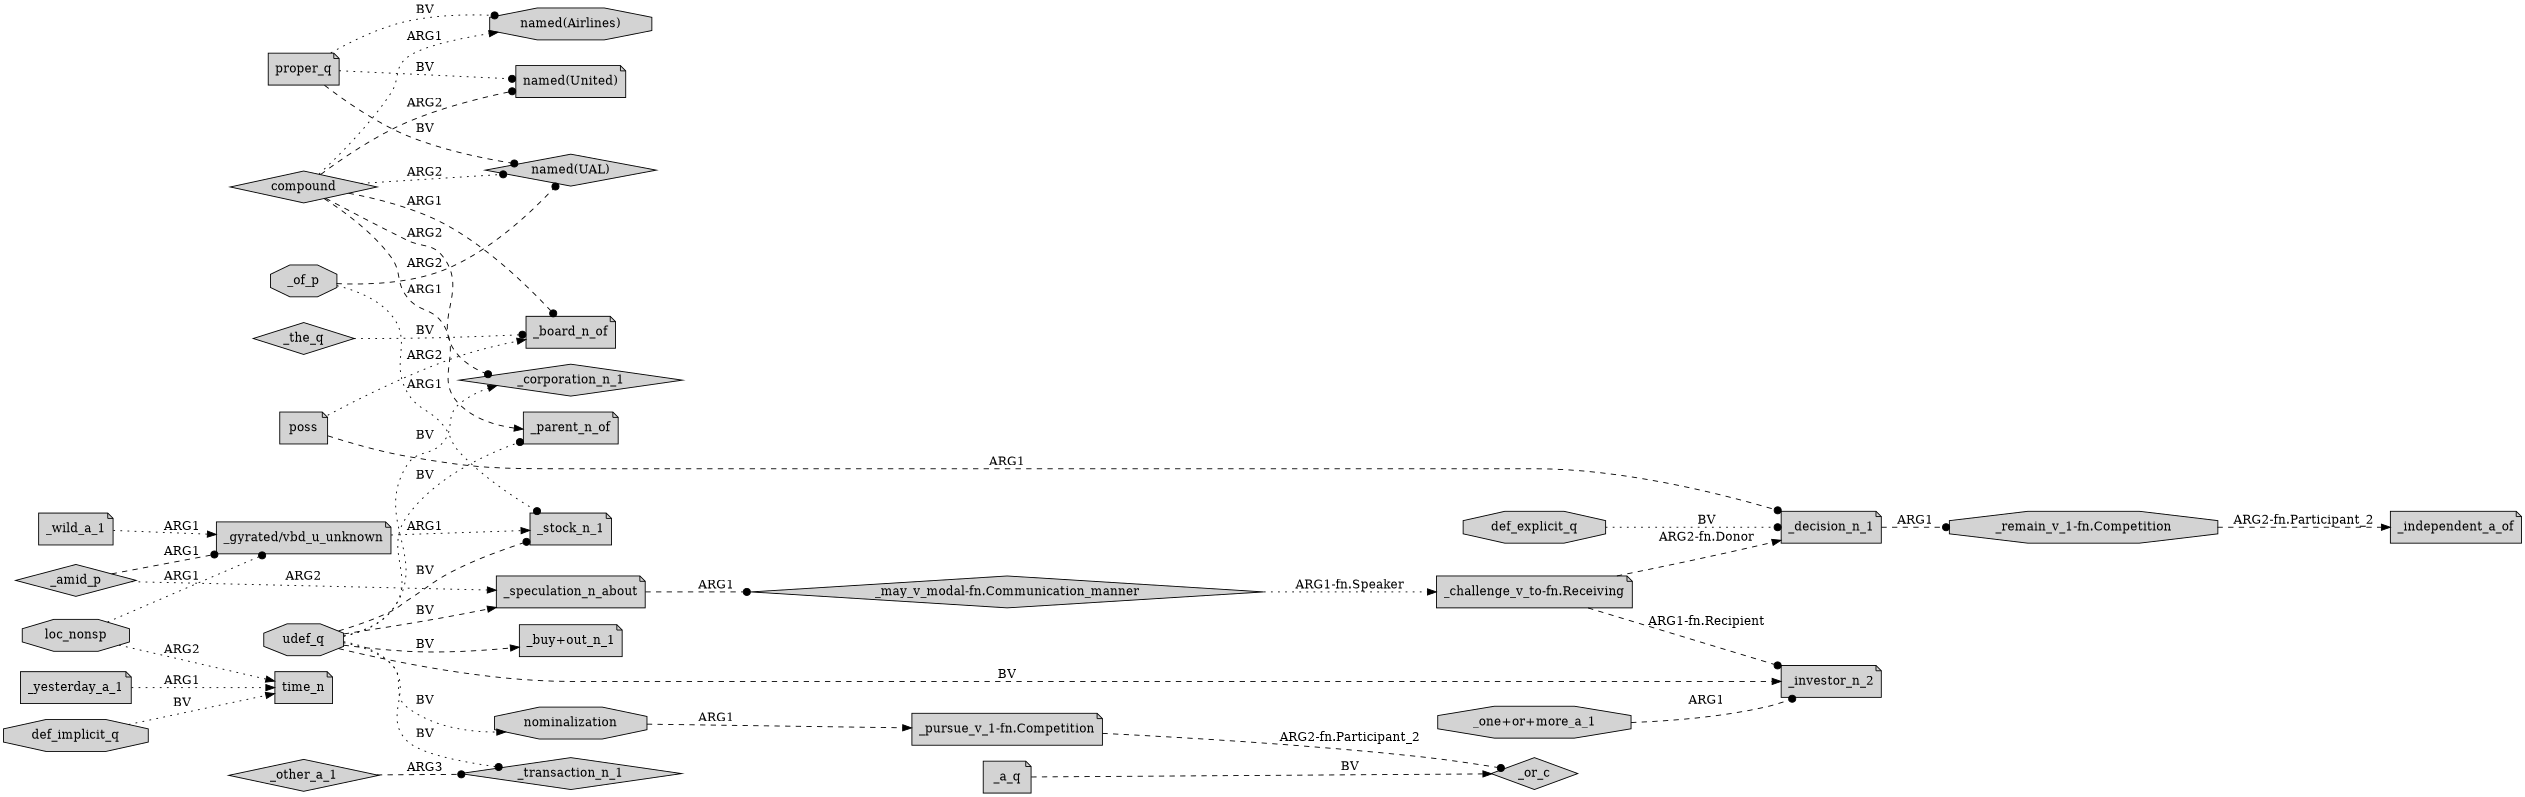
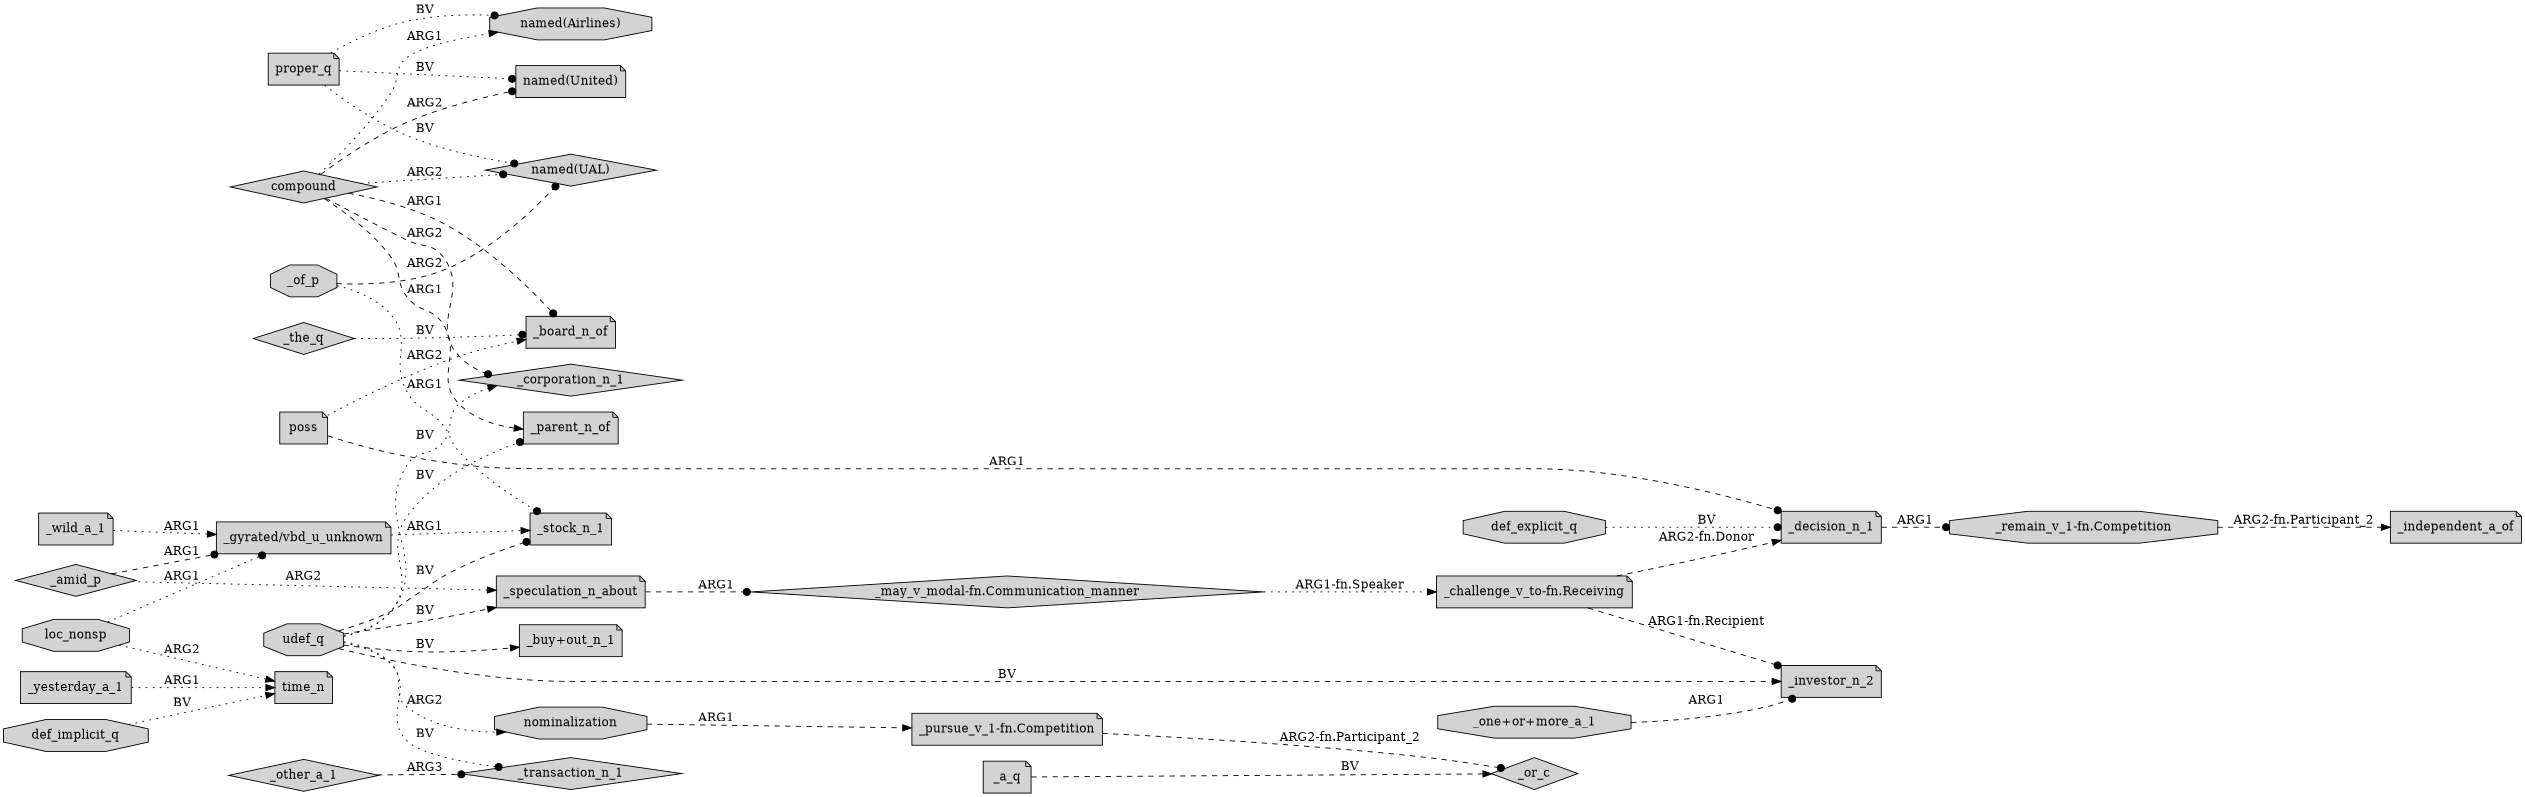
(412, 138) -> (412, 138)
(425, 700) -> (425, 700)
